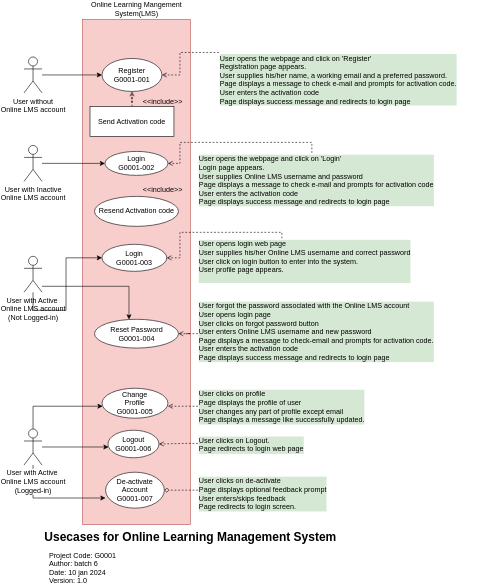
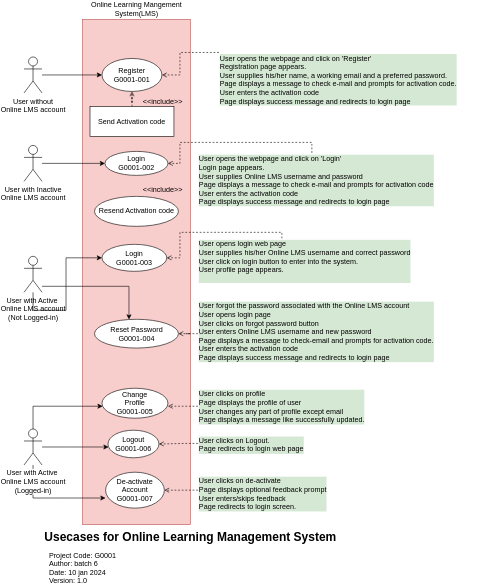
(170, 491) -> (168, 491)
